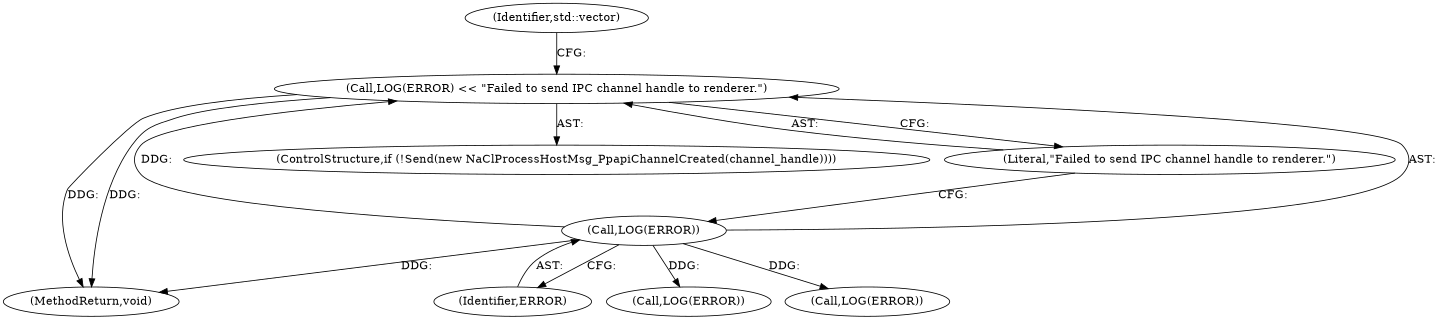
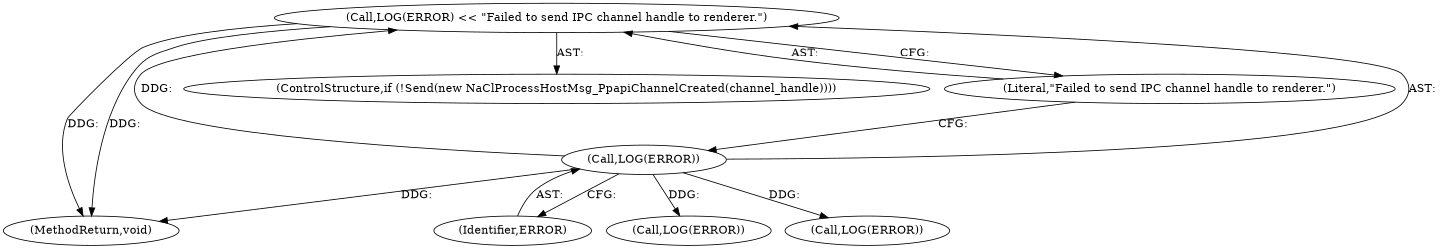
(557, 18) -> none
